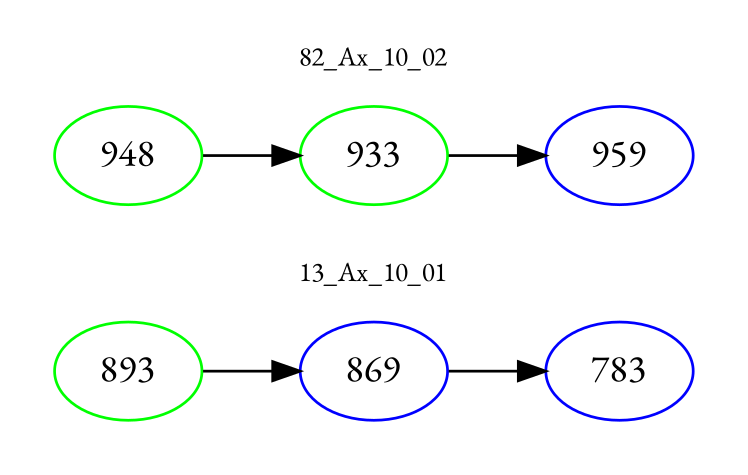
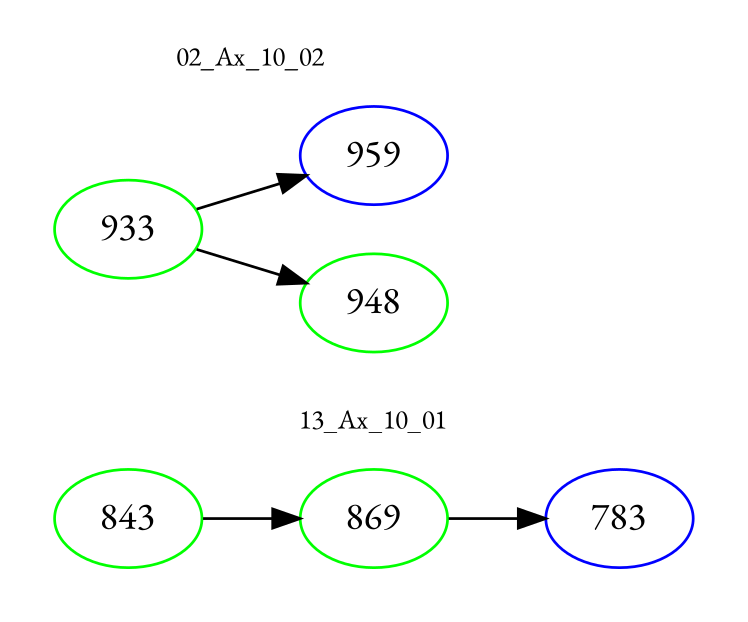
(374, 59) -> (251, 59)
(238, 156) -> (238, 262)
(128, 371) -> (128, 519)
(374, 371) -> (374, 519)
